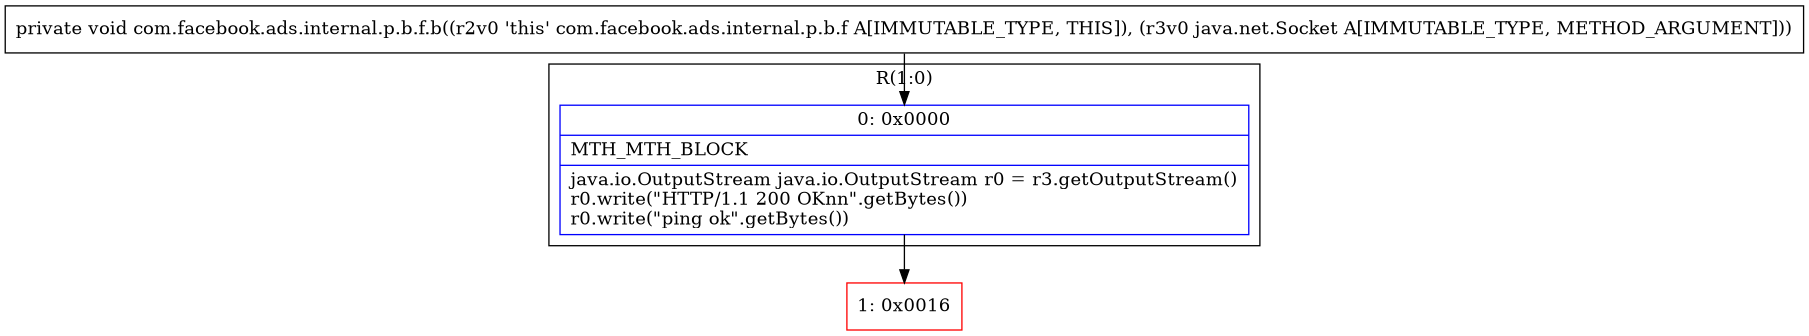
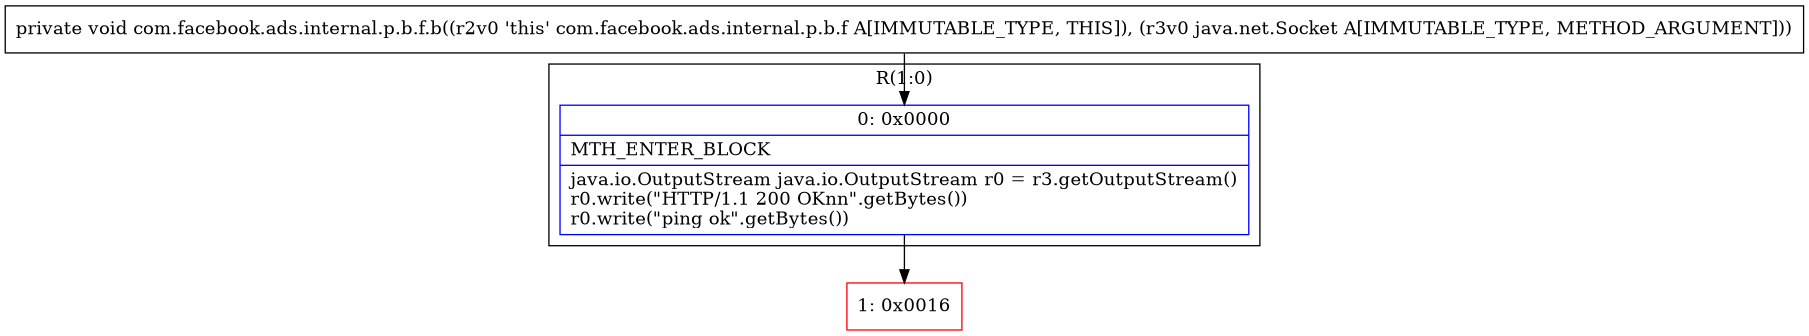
(659, 150) -> (671, 150)
